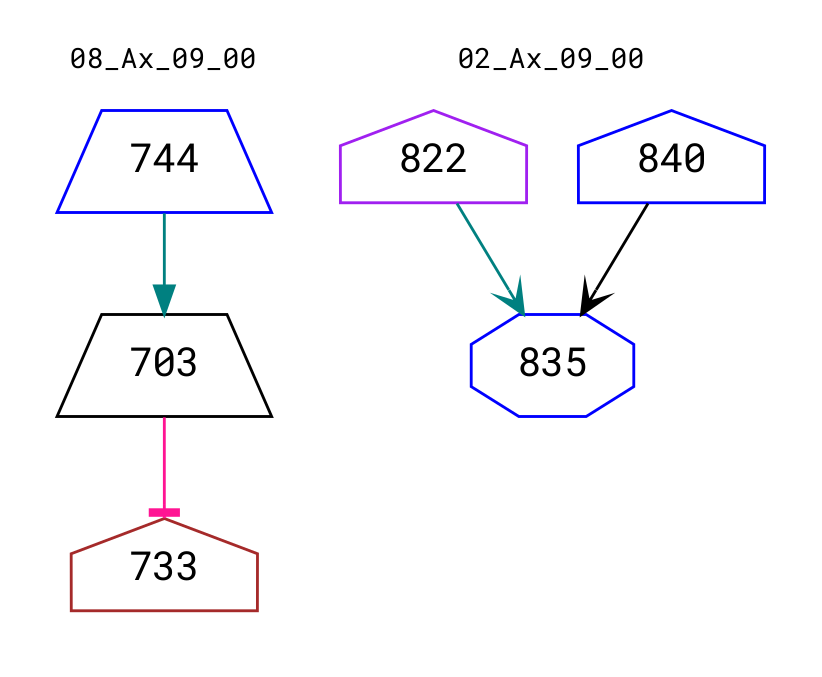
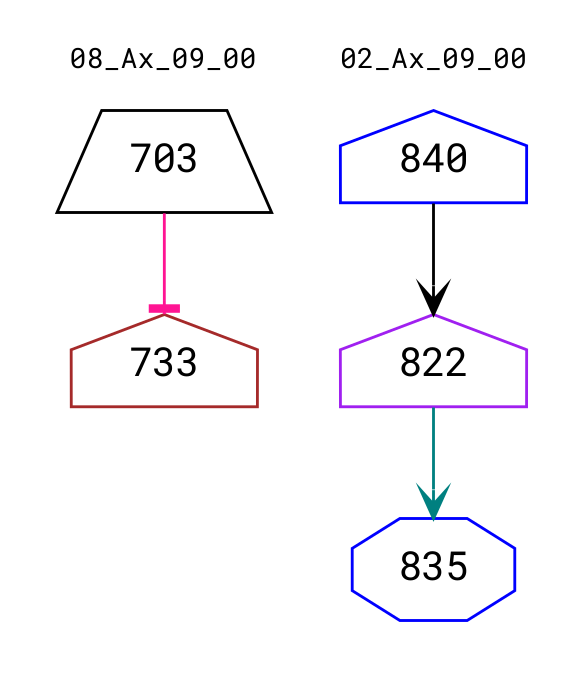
(164, 162) -> none
(622, 247) -> (434, 244)
